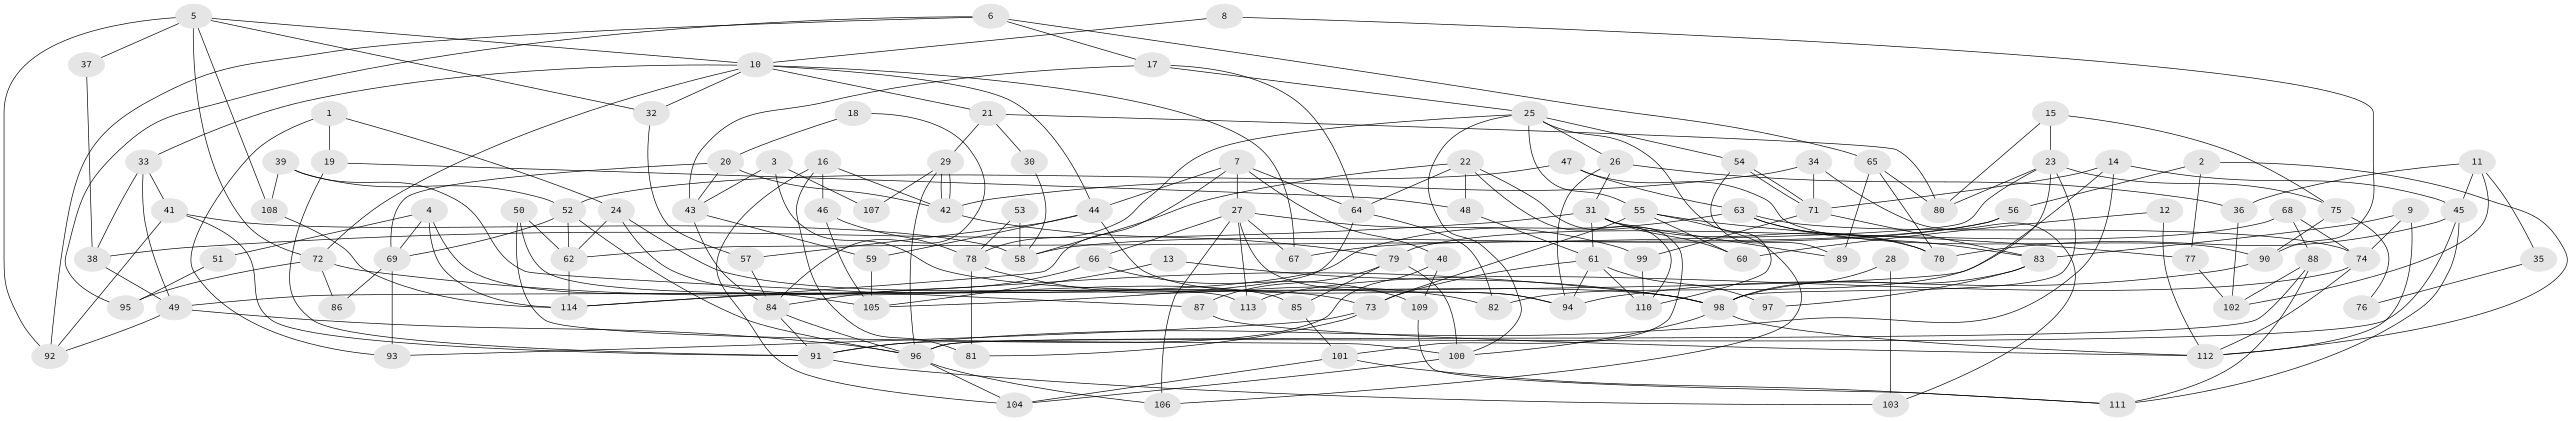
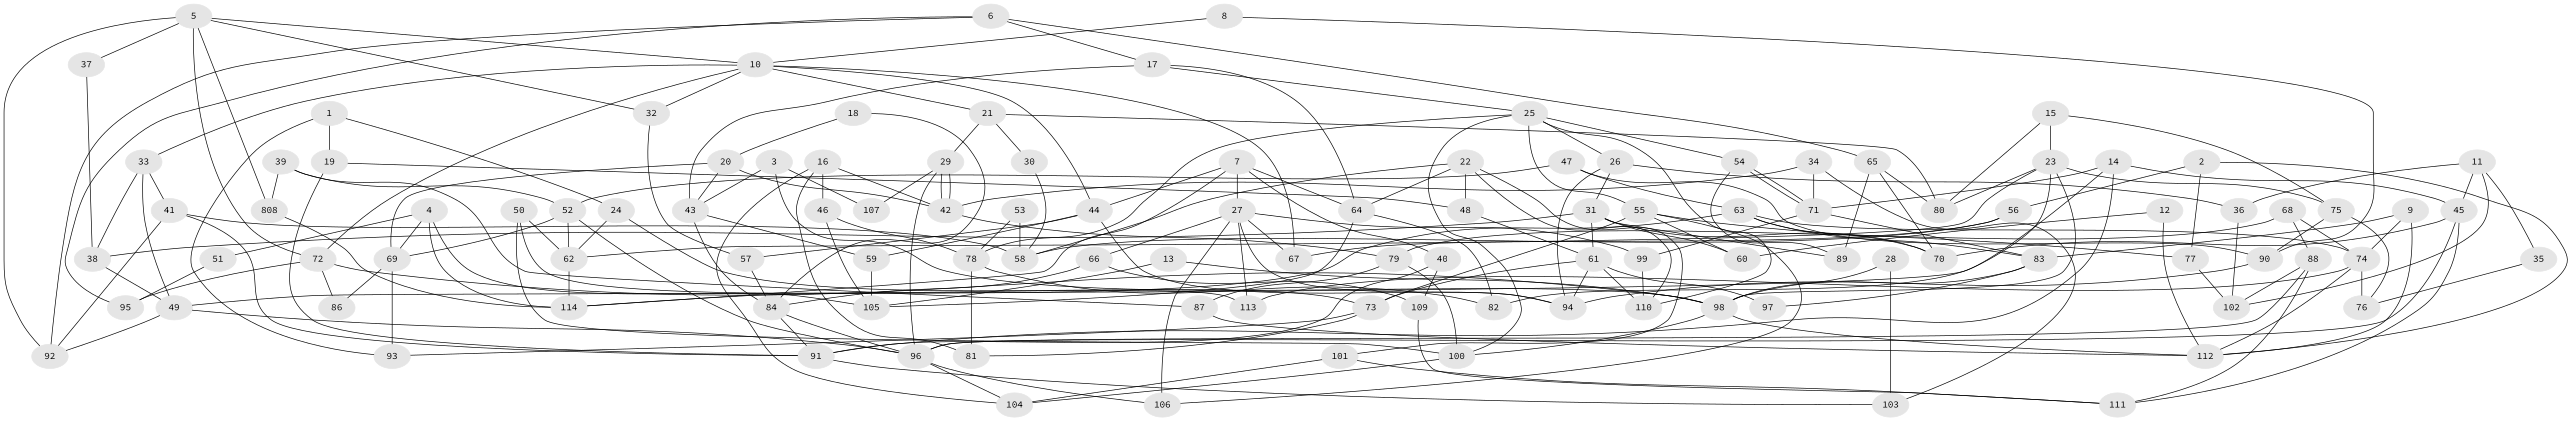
(269, 211) -> (269, 211)
none -> (2362, 284)
(1297, 308) -> none
